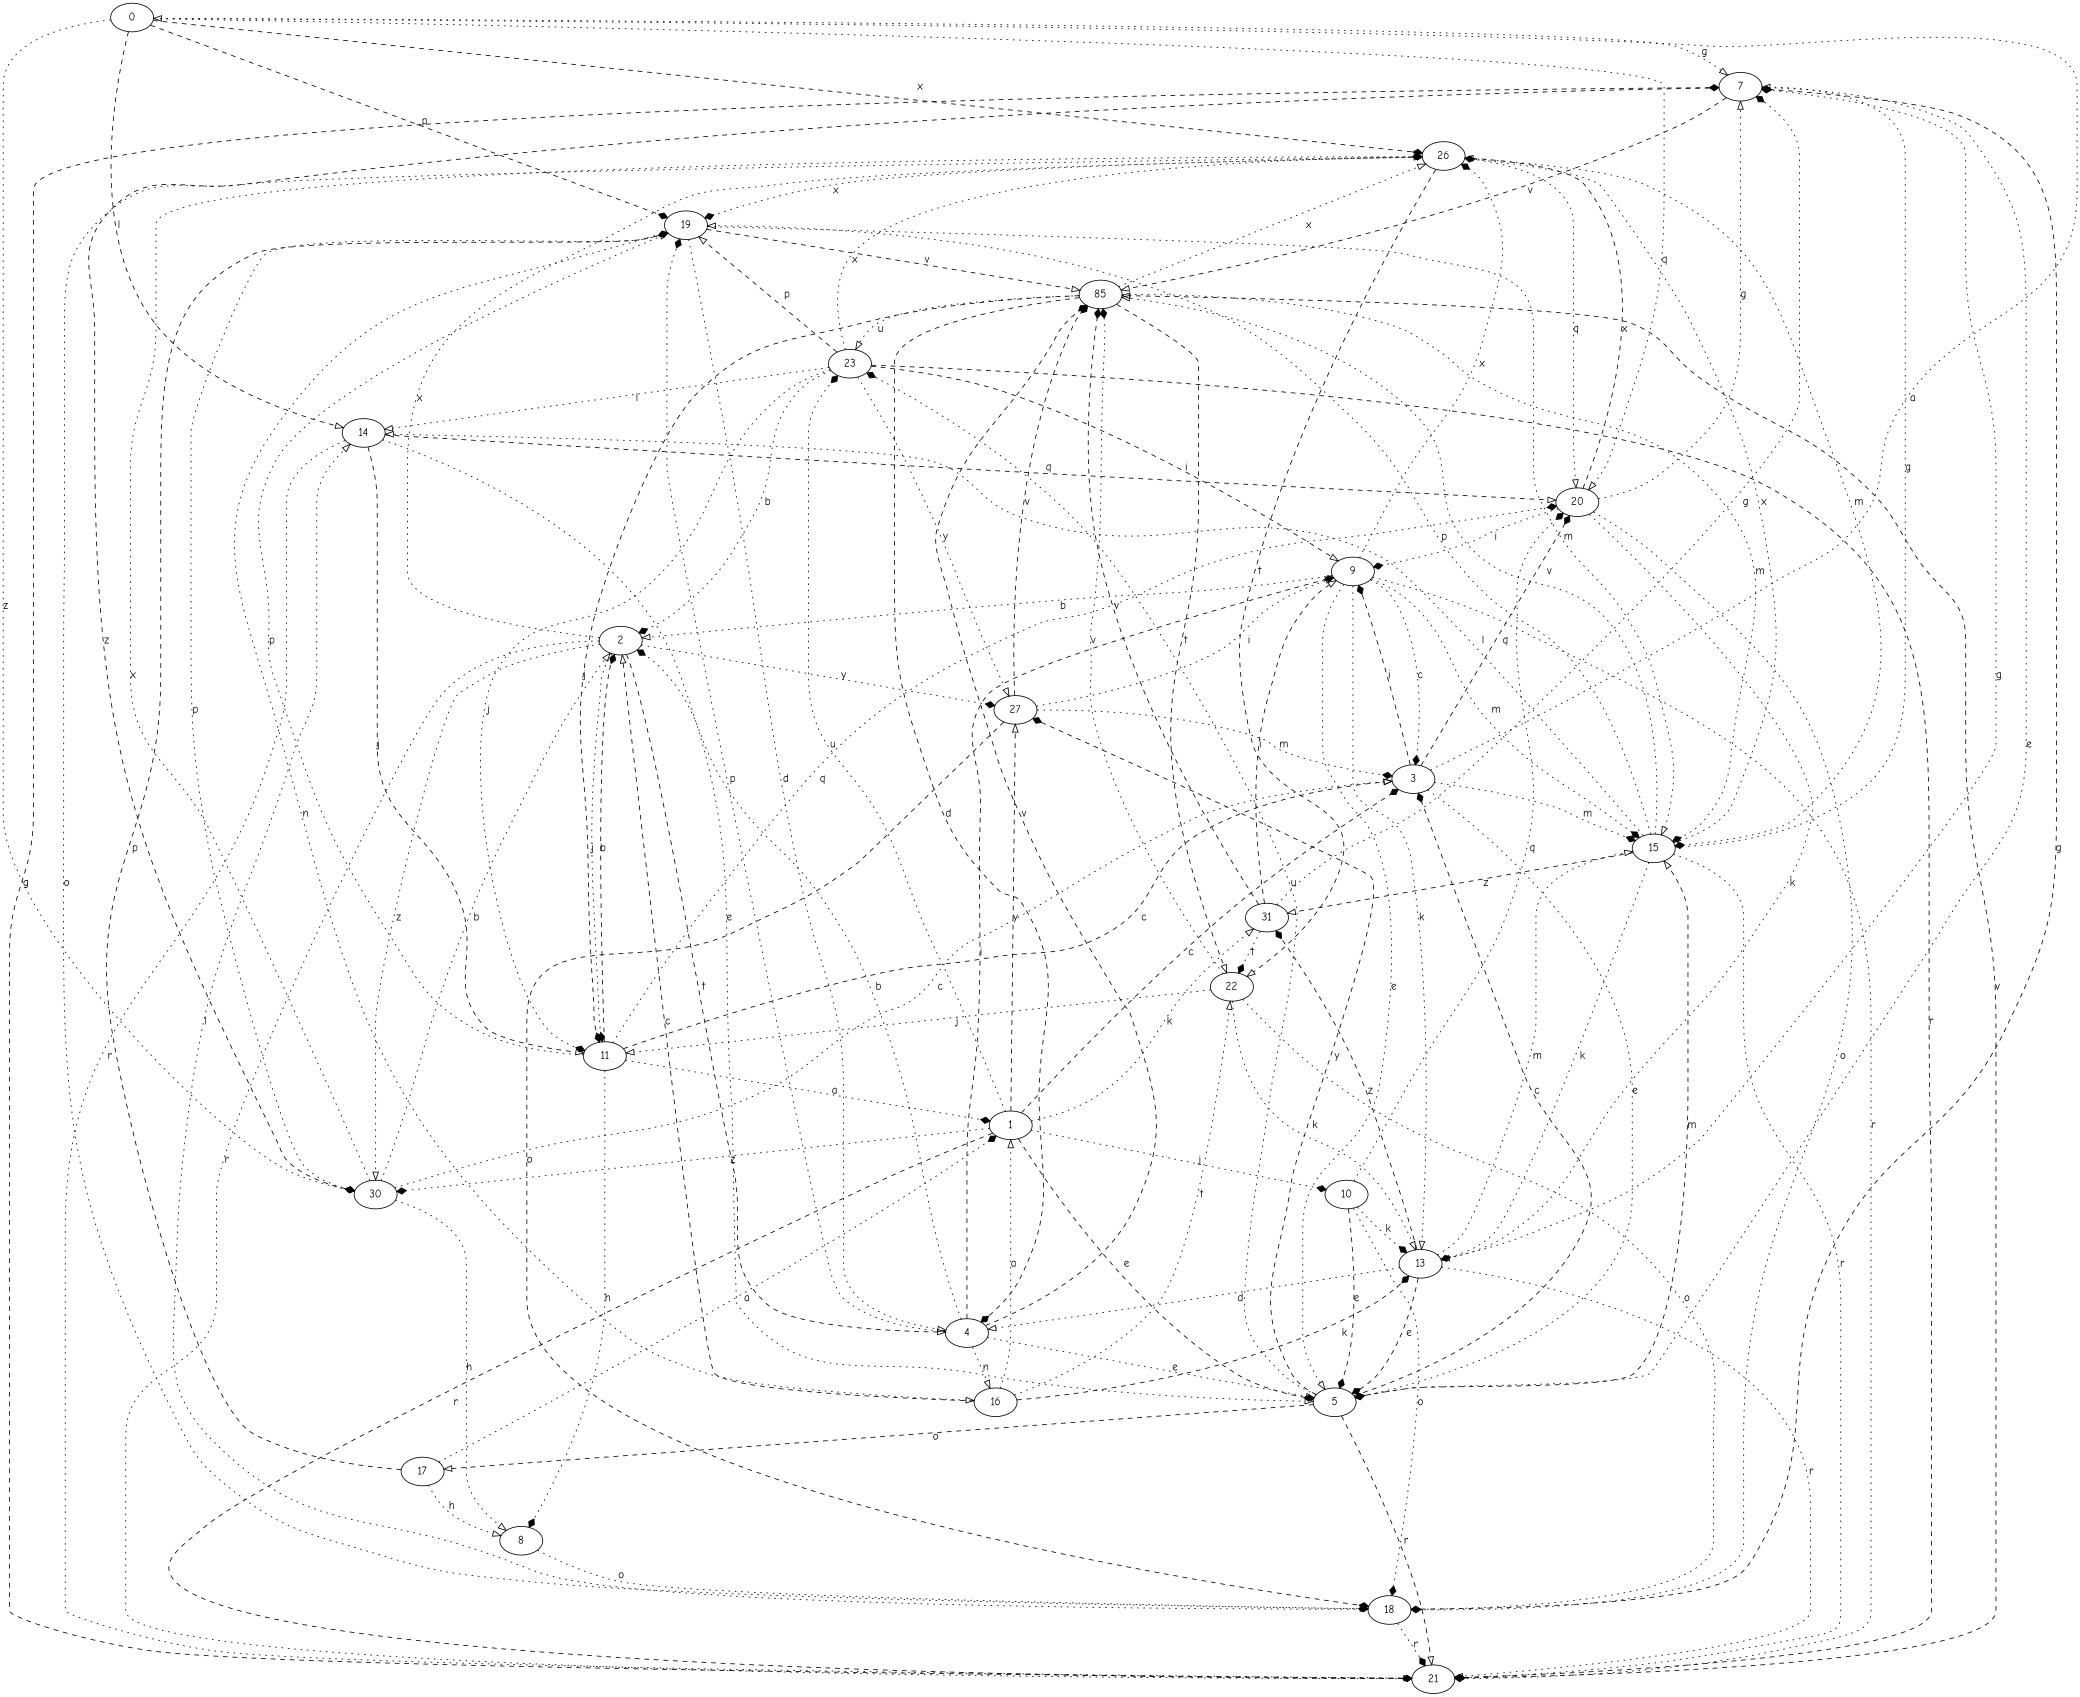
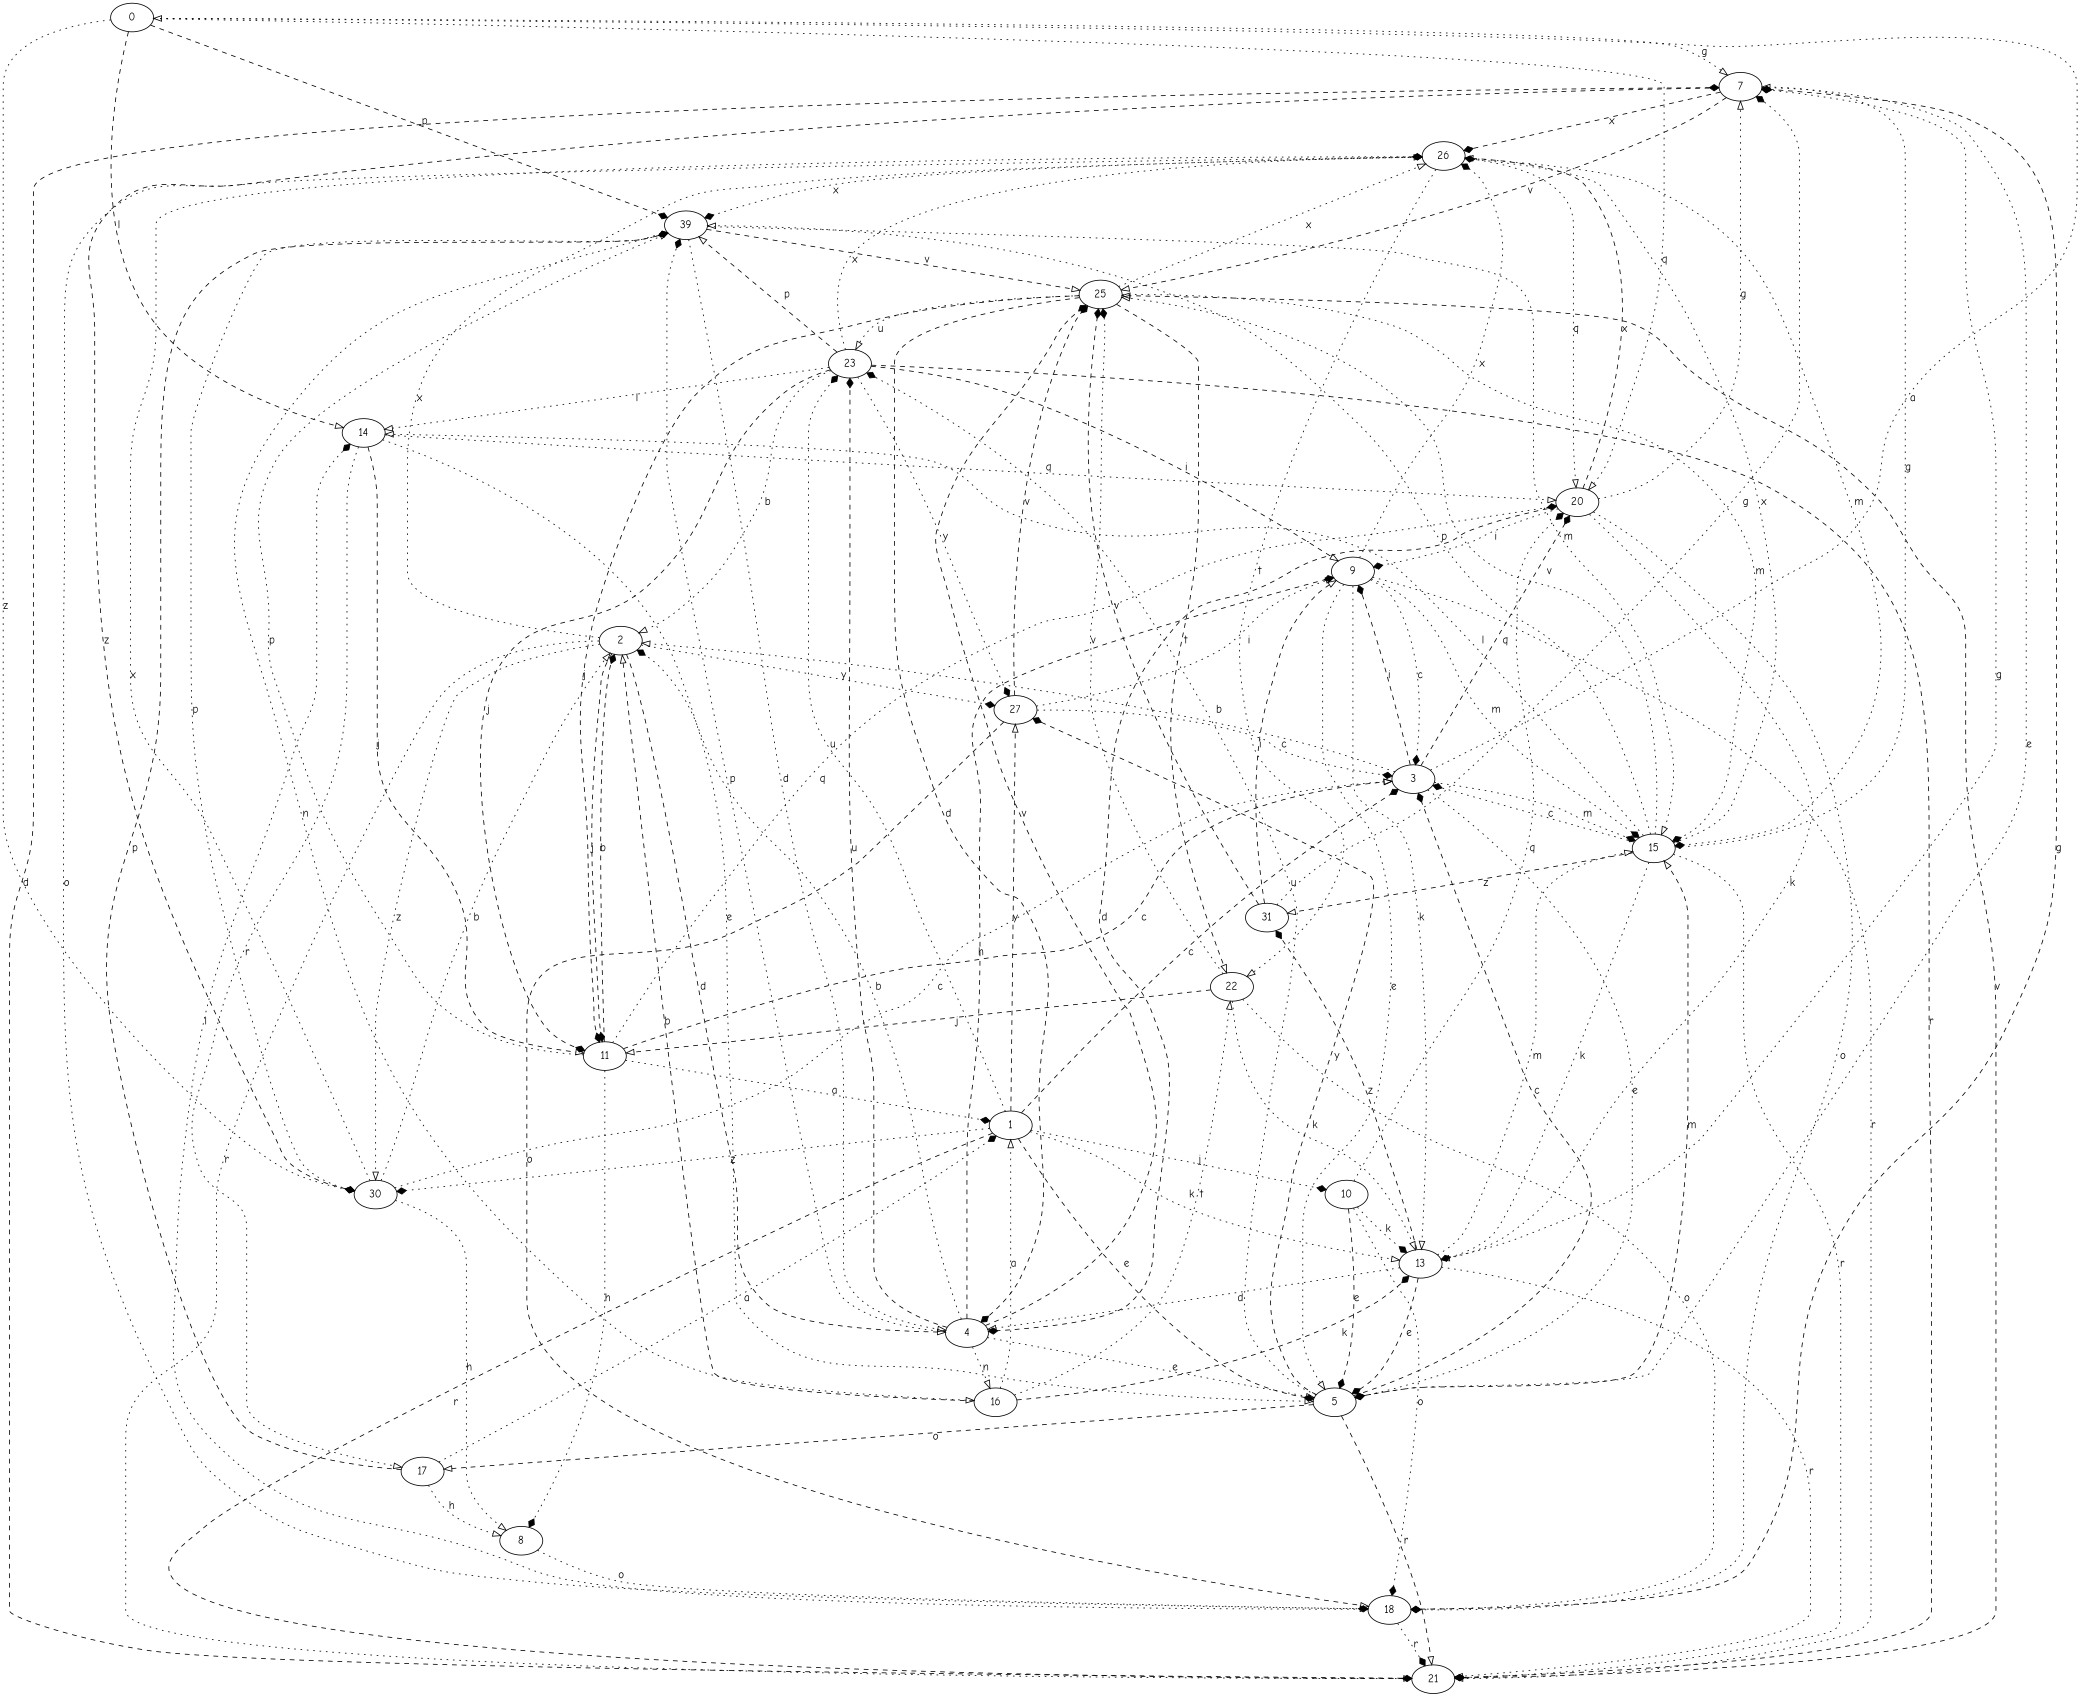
(783, 86) -> (1597, 120)
(686, 225) -> (686, 225)
(1101, 294) -> (1101, 294)
(995, 471) -> (995, 471)
(757, 509) -> (757, 509)
(934, 521) -> (934, 521)
(1257, 566) -> (1257, 566)
(991, 606) -> (1026, 689)
(516, 646) -> (516, 646)
(1284, 745) -> (1284, 745)
none -> (1538, 815)
(592, 823) -> (592, 823)
none -> (1108, 835)
none -> (852, 878)
(26, 883) -> (26, 883)
(1252, 948) -> none
(981, 952) -> (981, 952)
(704, 987) -> (704, 987)
(668, 1021) -> (668, 1021)
(922, 1021) -> (922, 1021)
(1150, 1043) -> (1204, 1214)
(1871, 1167) -> (1871, 1167)
(536, 1320) -> (536, 1320)
(275, 1490) -> (275, 1490)
(109, 1627) -> (224, 1006)
(177, 1633) -> (177, 1633)
